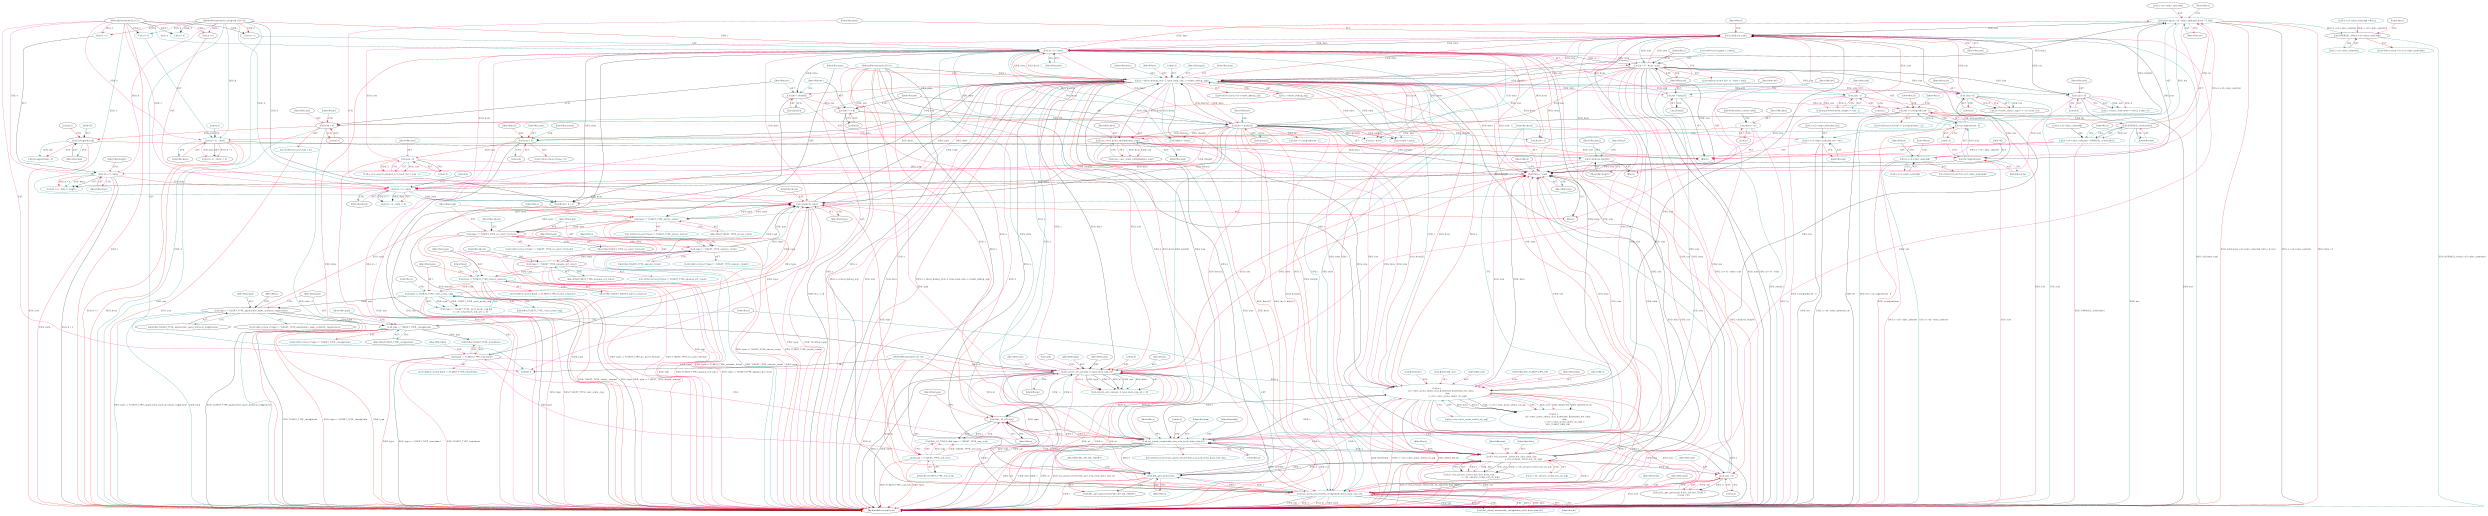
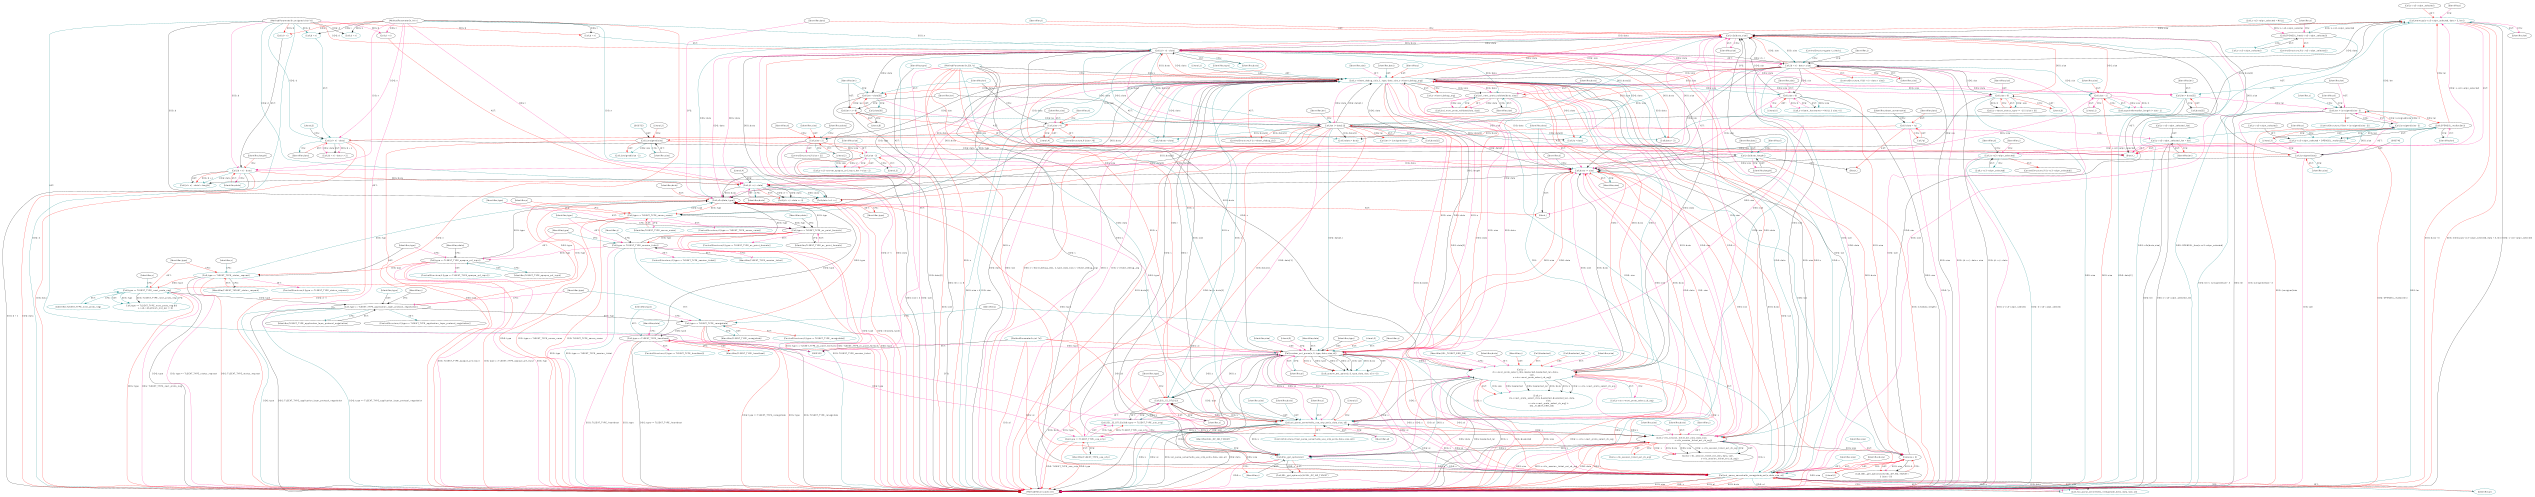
(1181, 131) -> (1290, 129)
(445, 334) -> (675, 330)
(111, 481) -> (1822, 450)
